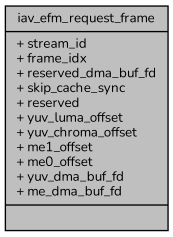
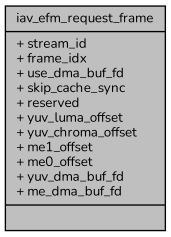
(87, 73) -> (71, 73)
